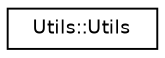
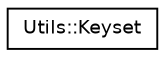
(82, 29) -> (82, 29)
